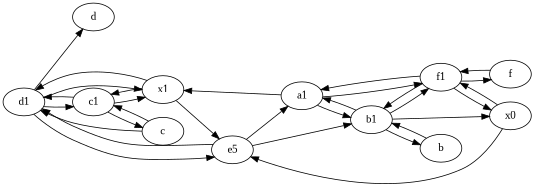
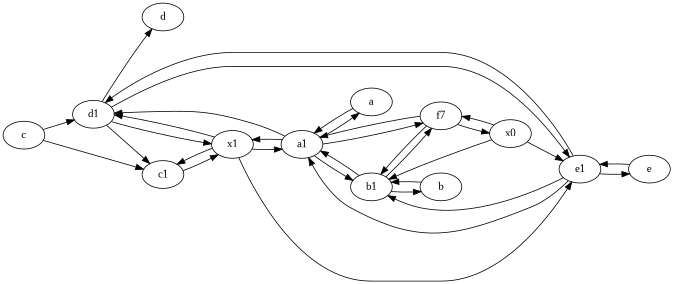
(510, 74) -> none
(441, 77) -> (441, 116)
(63, 97) -> (205, 113)
none -> (371, 102)
(437, 118) -> (444, 157)
(122, 119) -> none
(232, 150) -> (580, 169)
none -> (263, 150)
none -> (649, 169)
